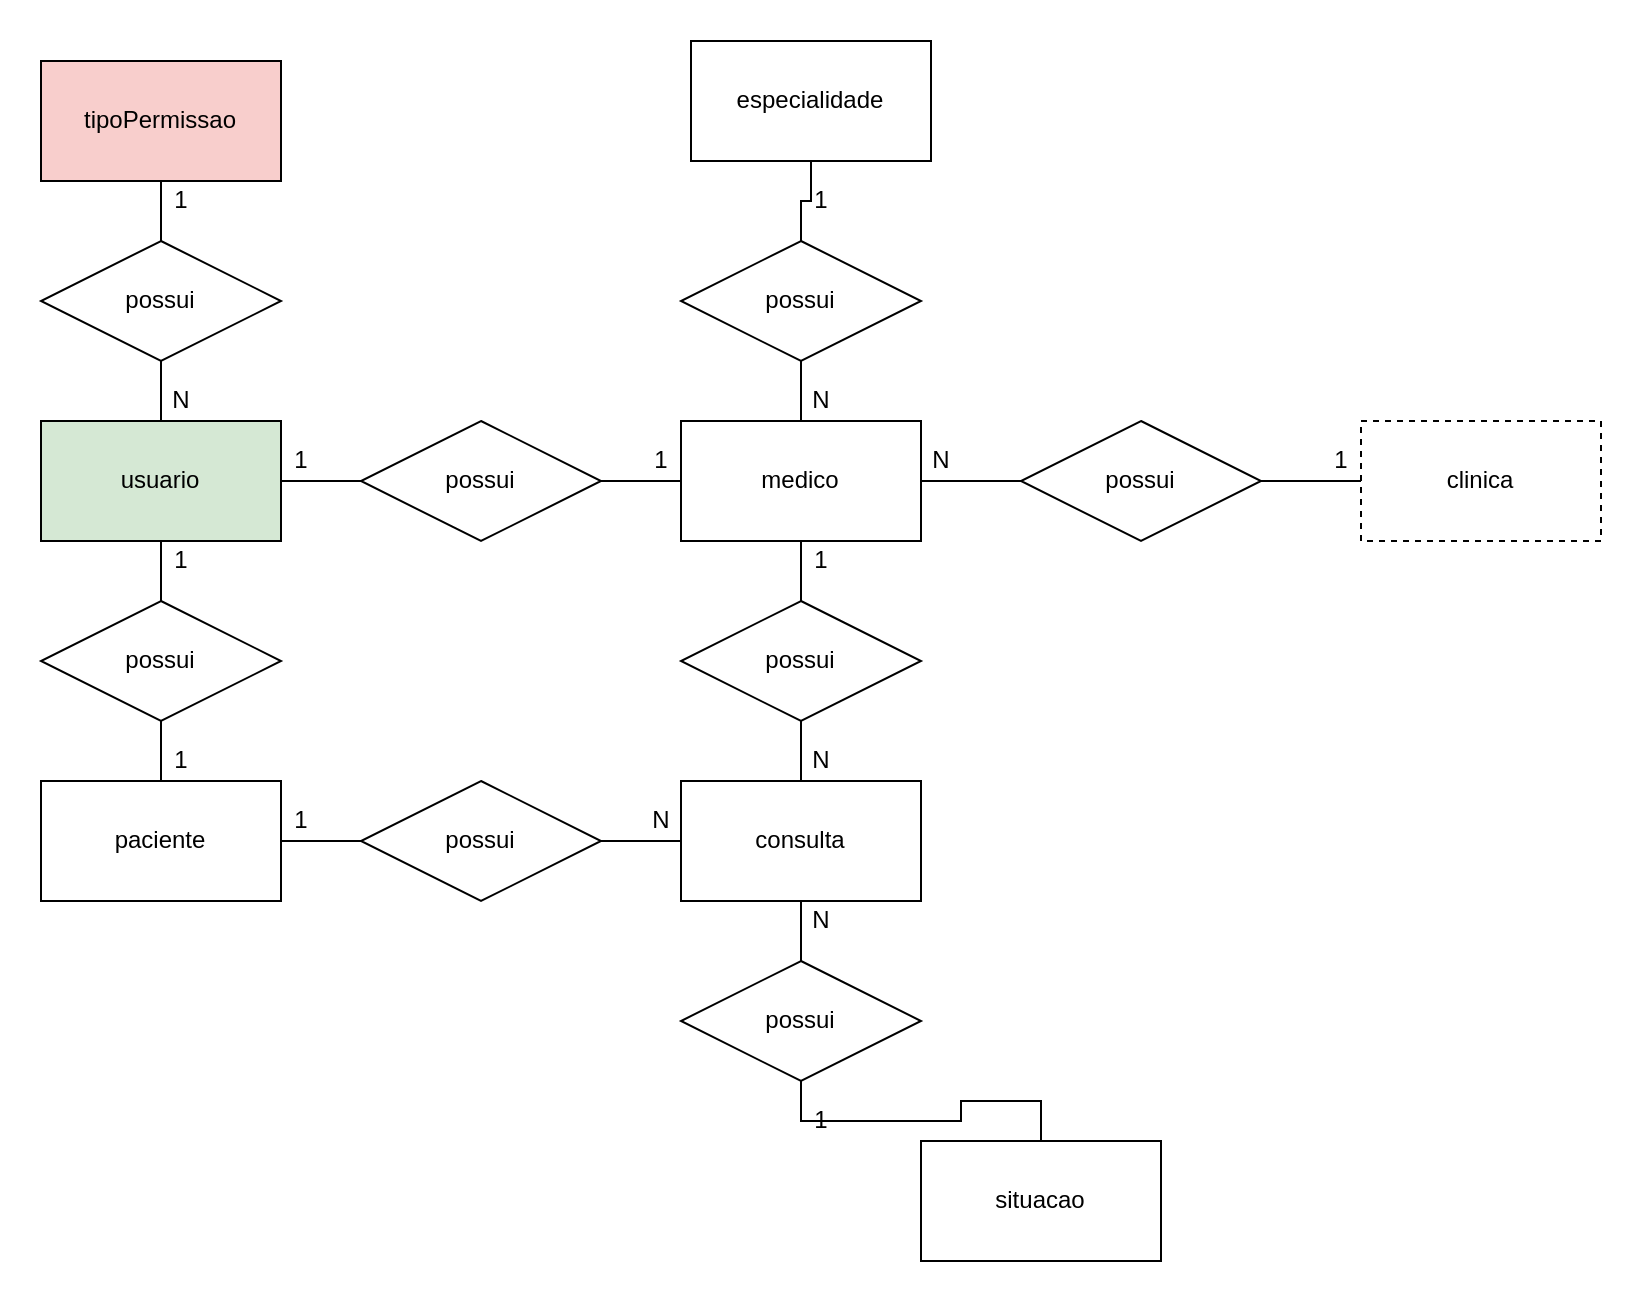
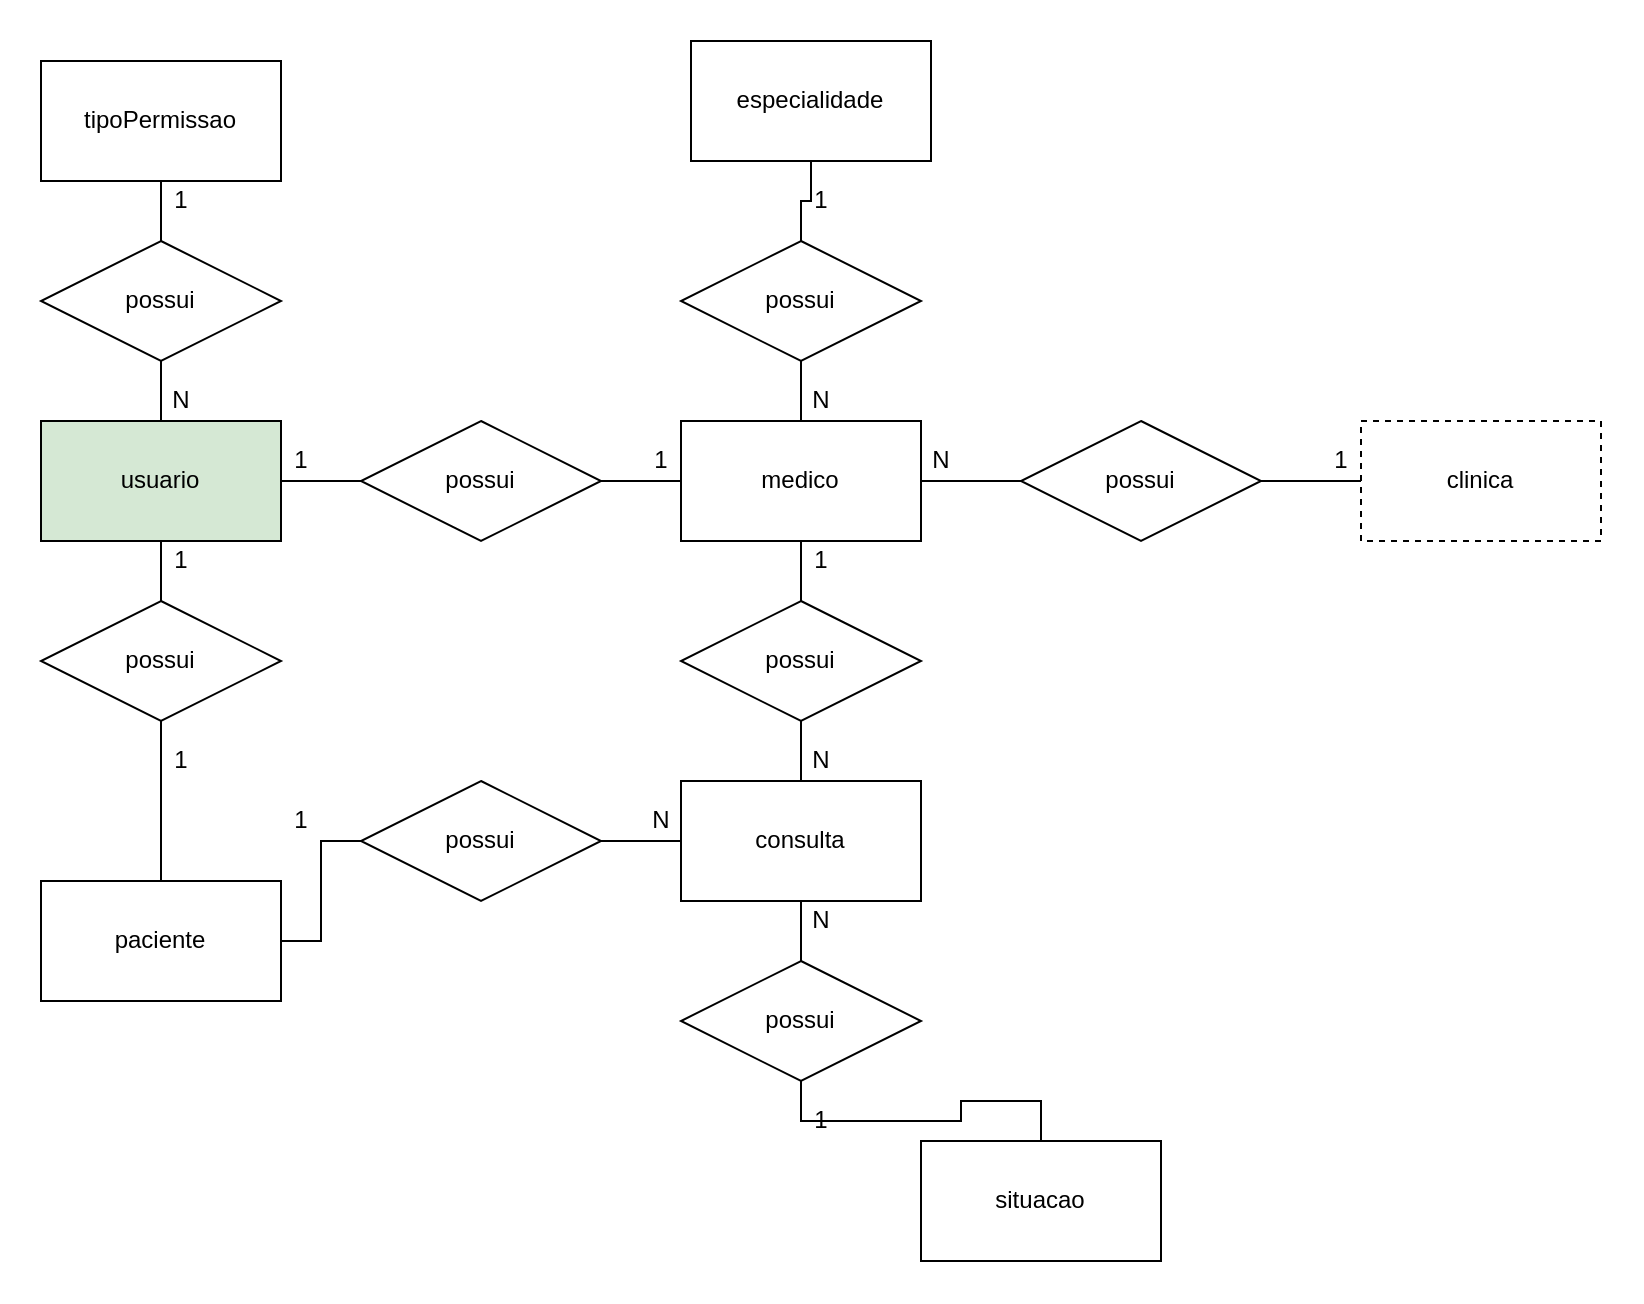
(161, 121) -> (161, 121)
(161, 841) -> (161, 941)
